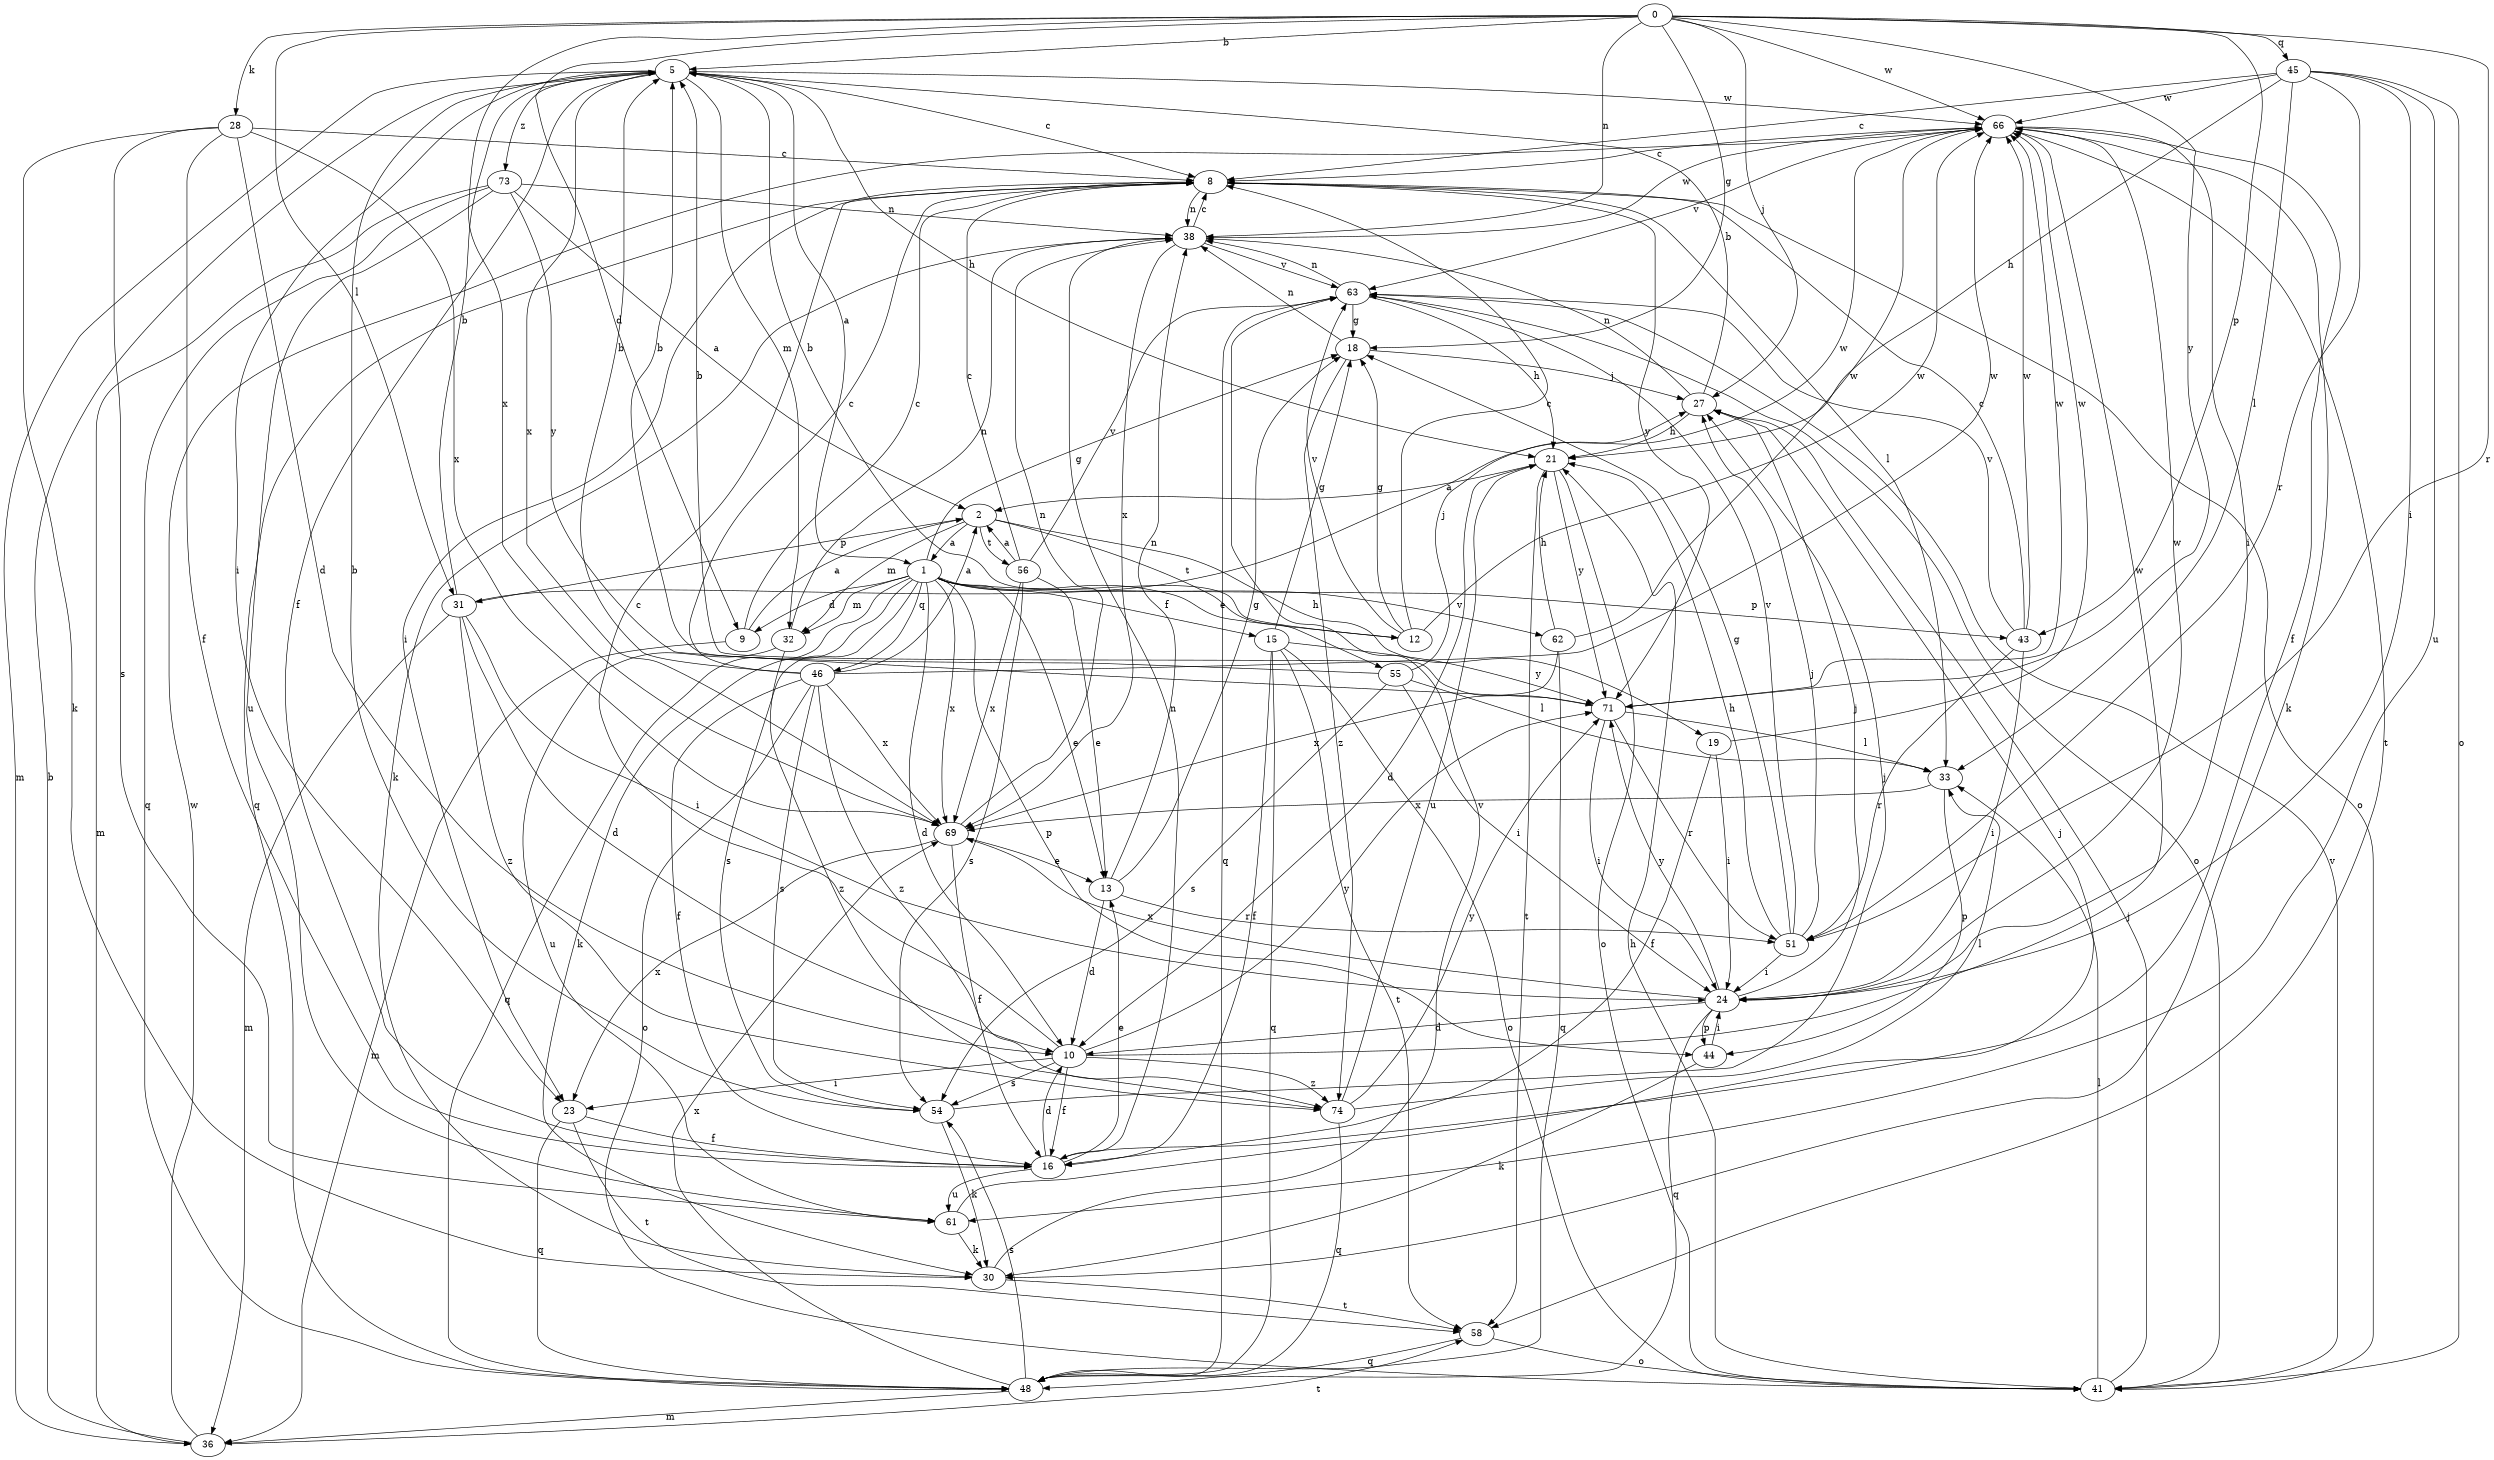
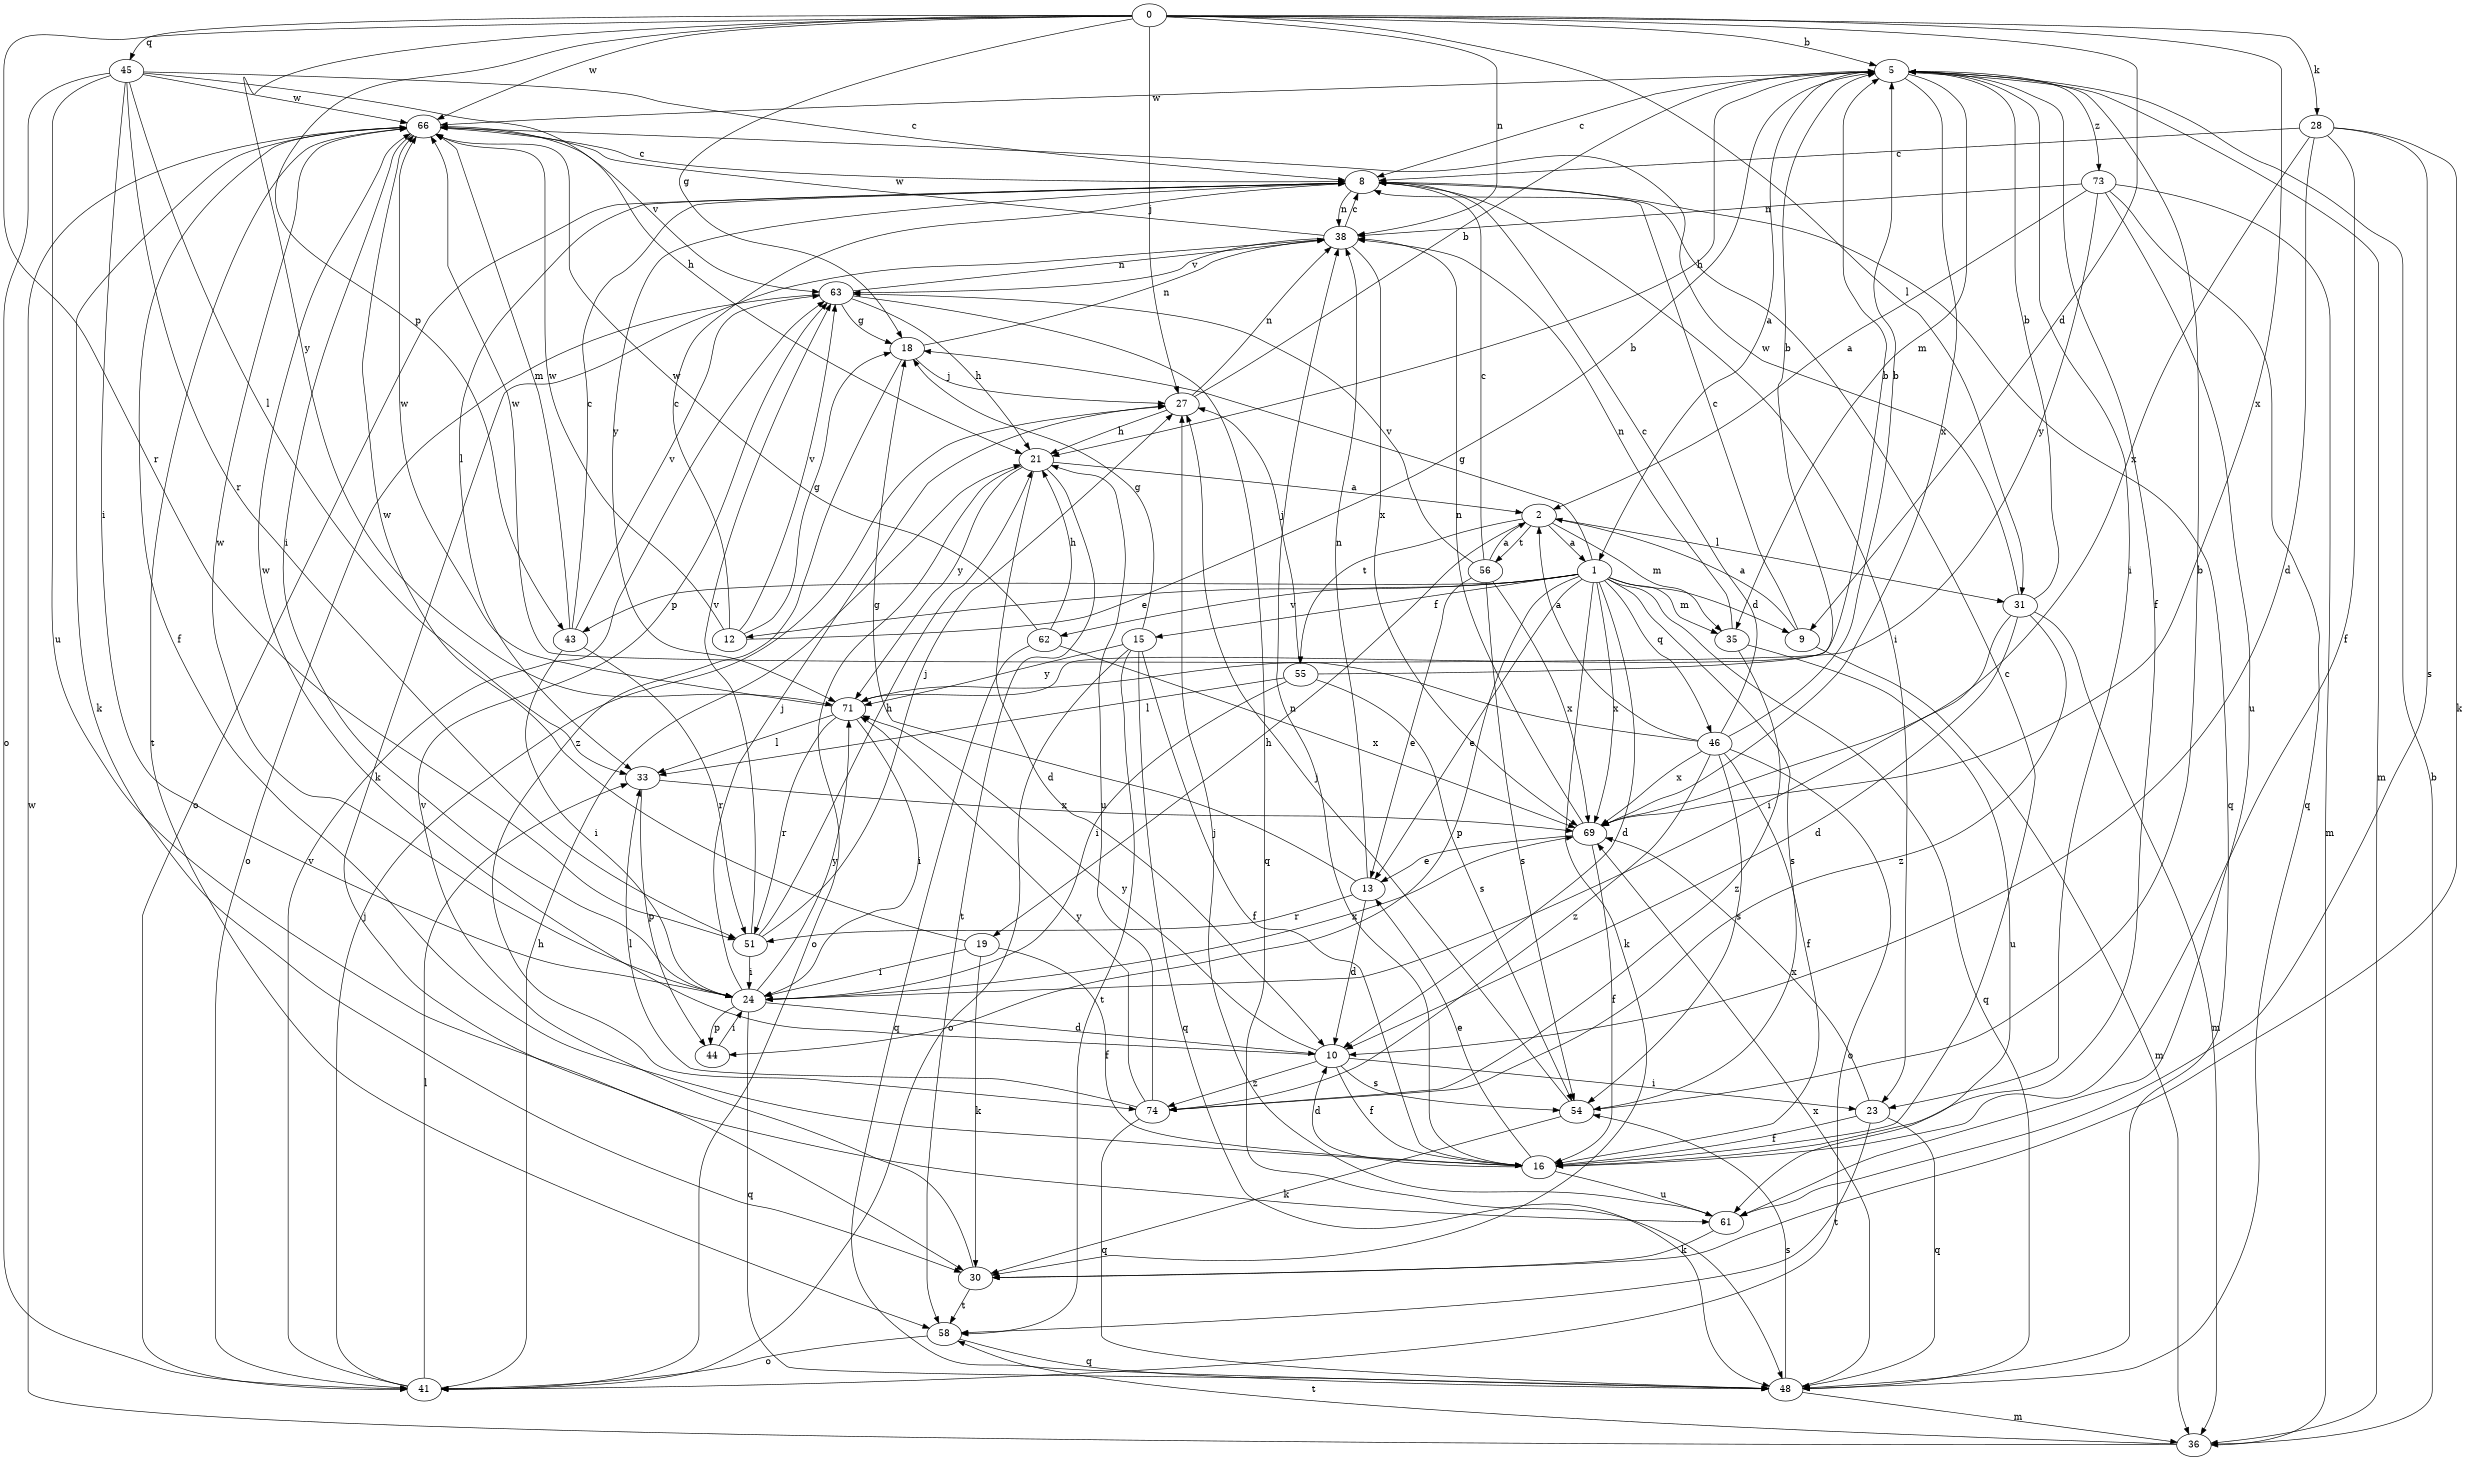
(2027, 377) -> (539, 377)
(844, 543) -> (1718, 543)
(664, 562) -> (2009, 696)
(1703, 575) -> none
(789, 640) -> (1732, 640)
(725, 927) -> (1763, 948)
(1365, 1205) -> (976, 1108)
